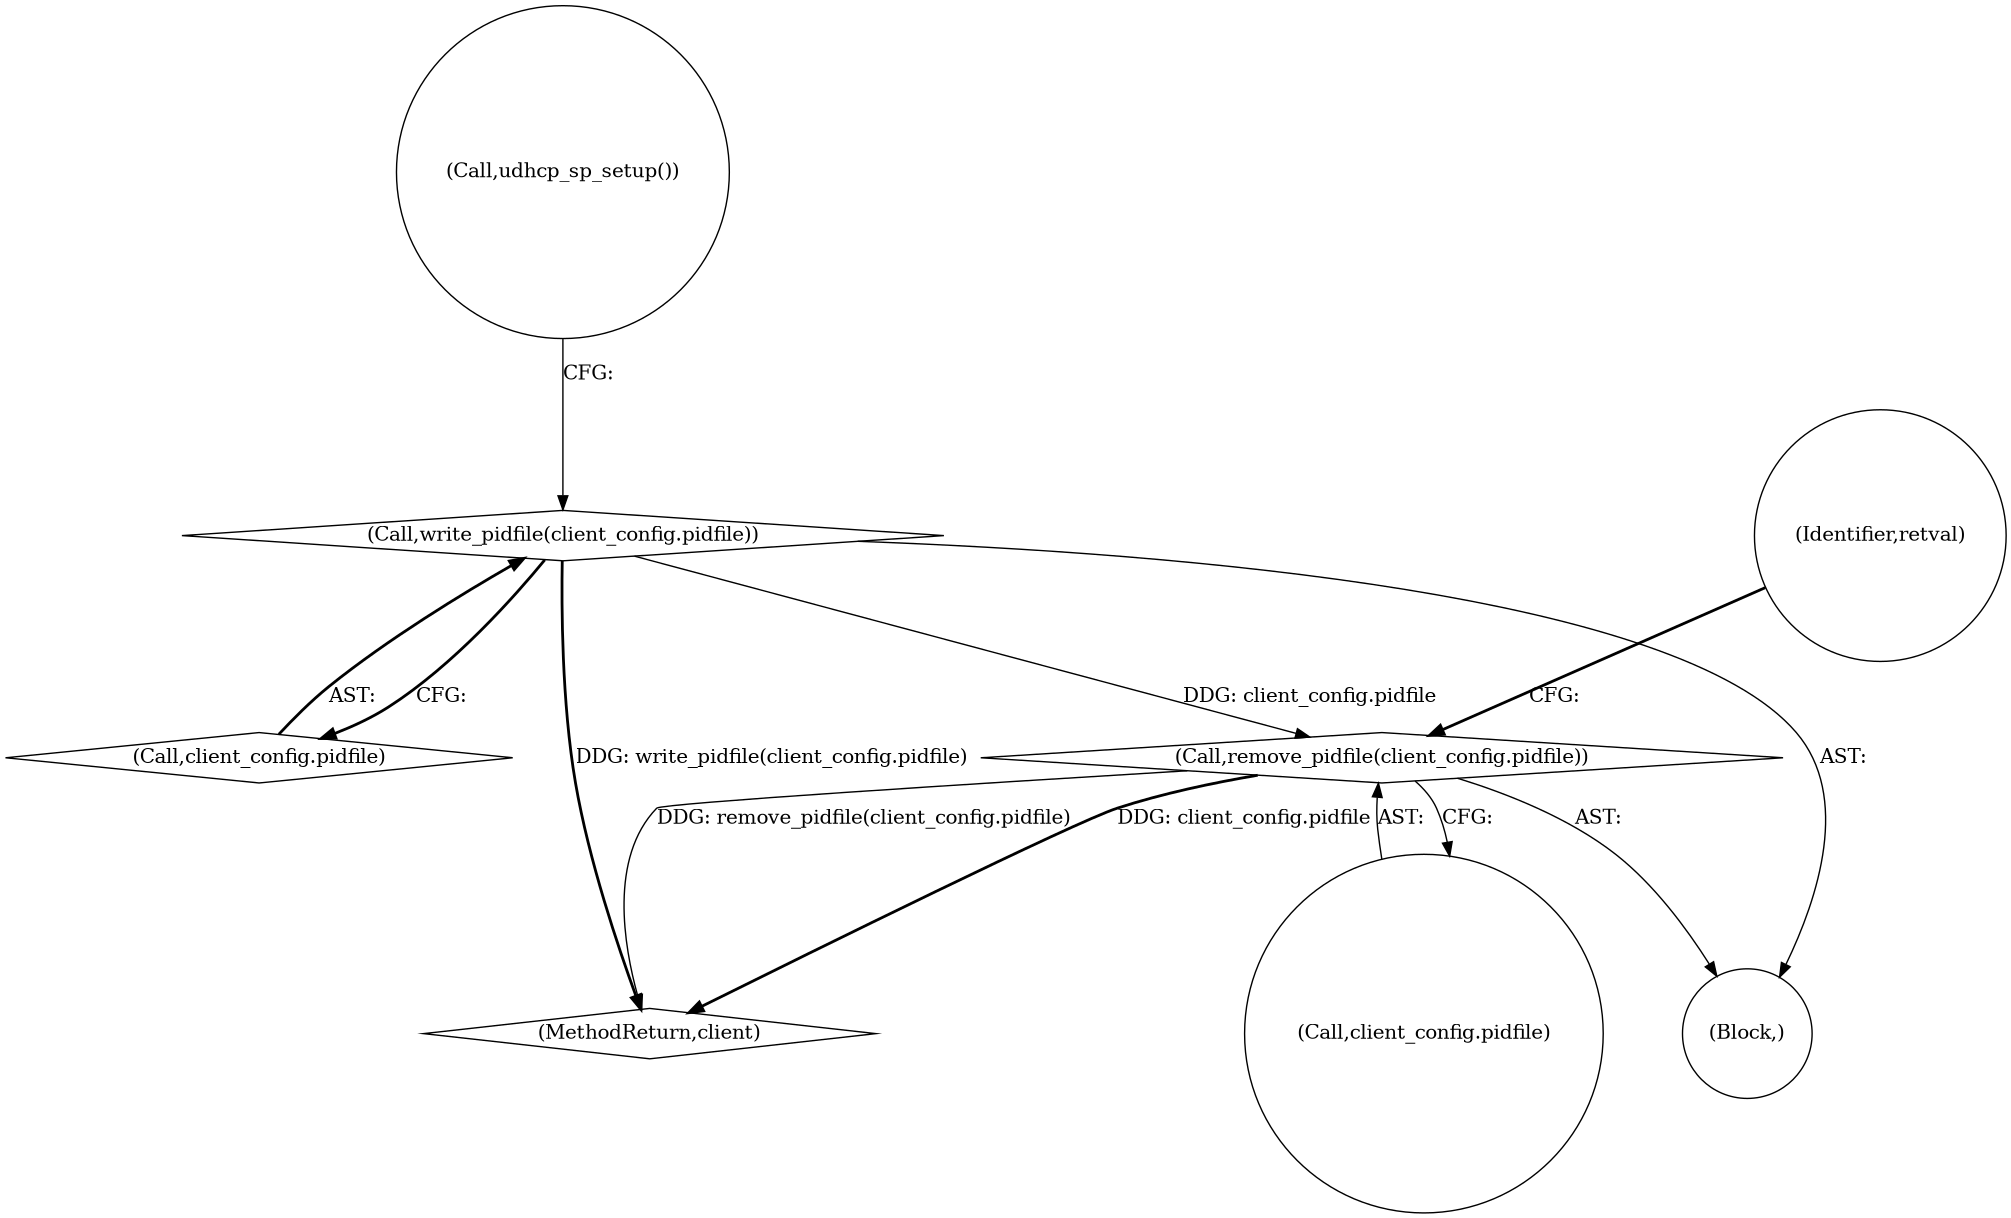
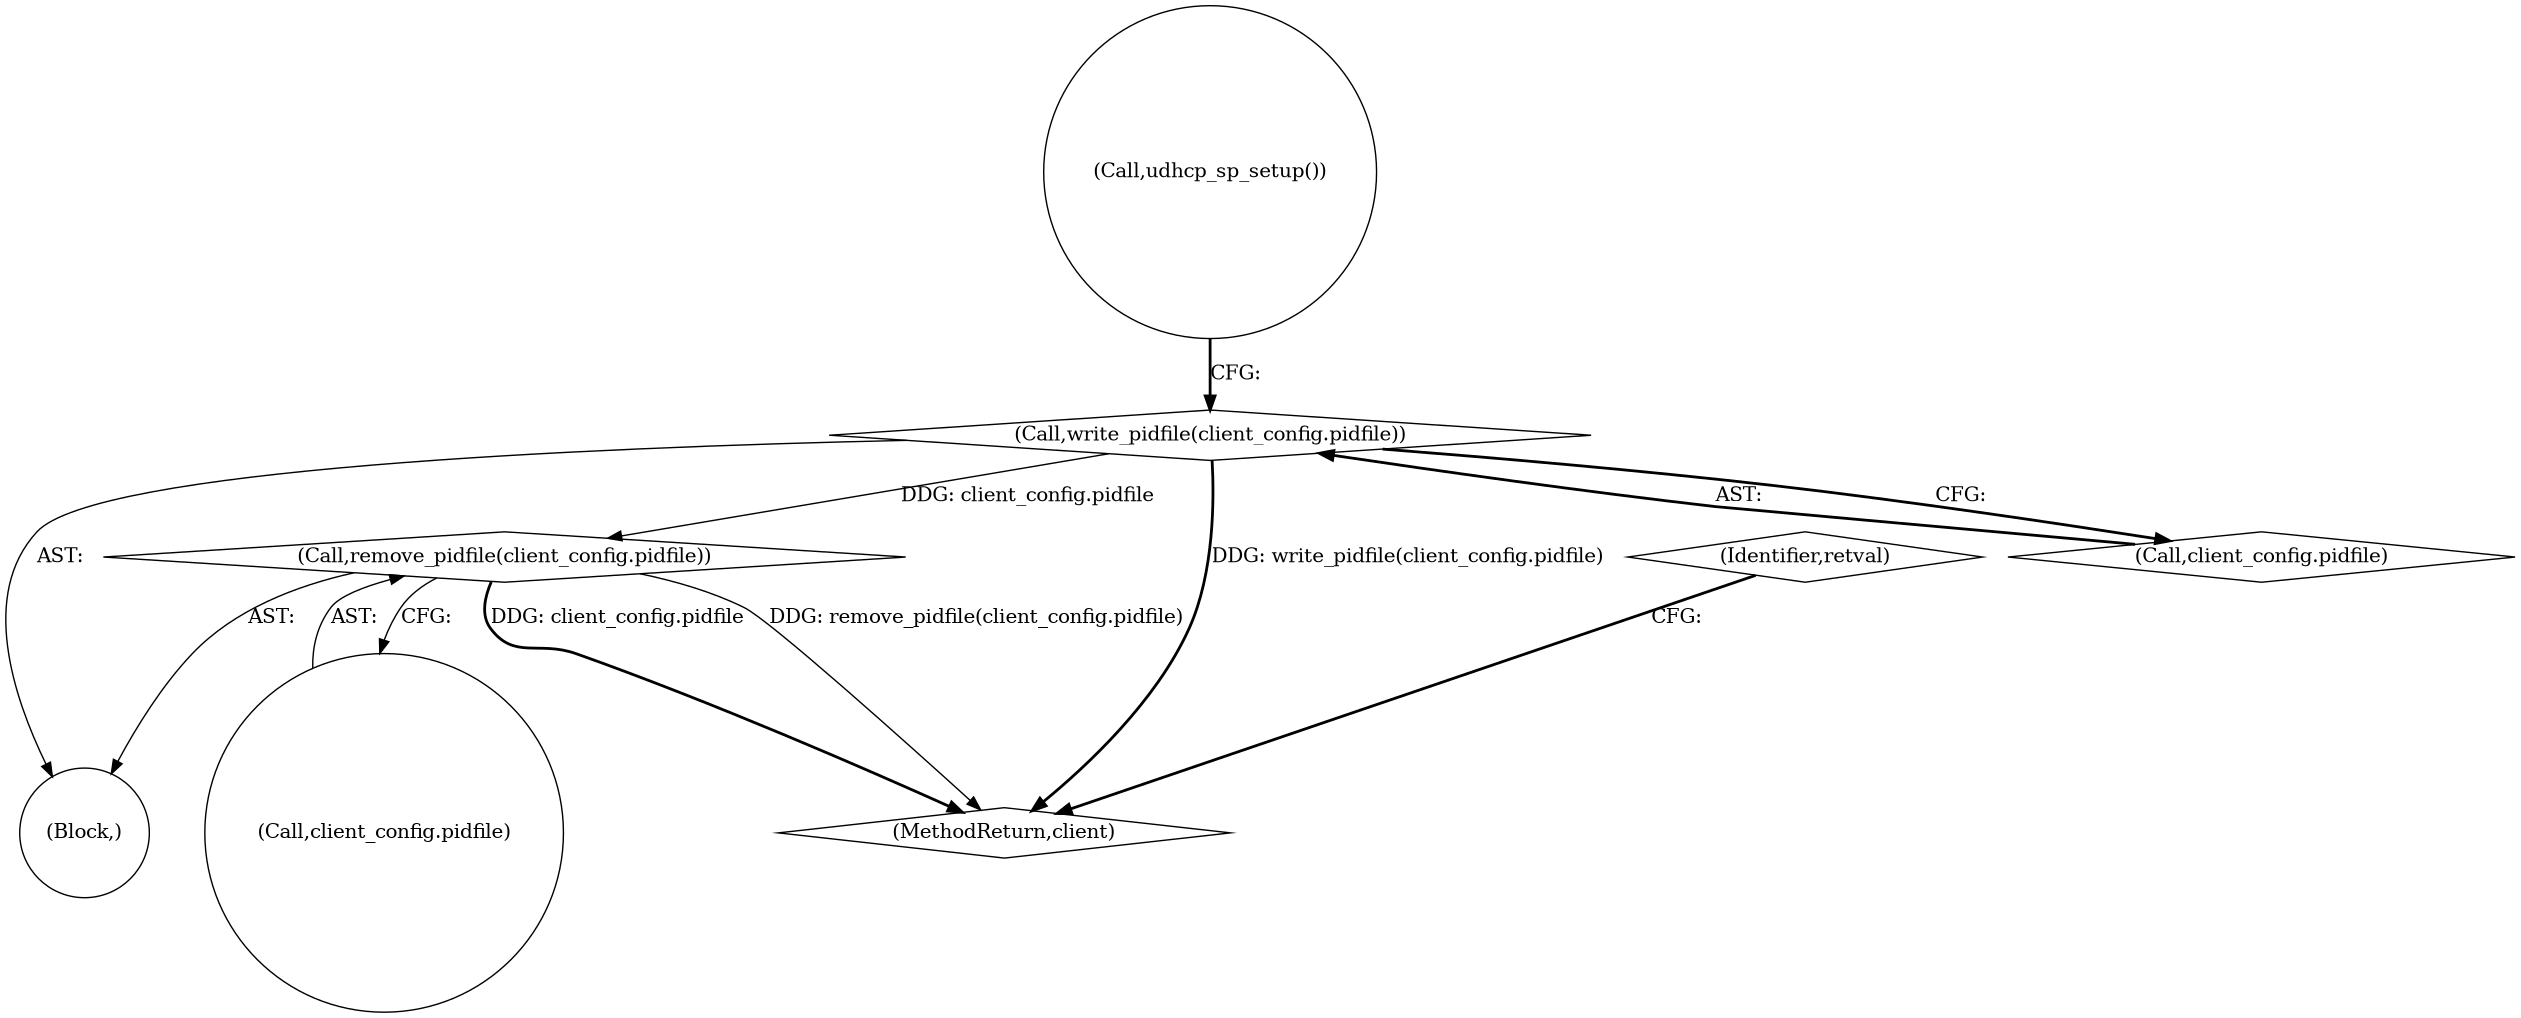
(563, 417) -> (1210, 367)
(1880, 536) -> (1805, 557)
(1604, 659) -> (1413, 692)
